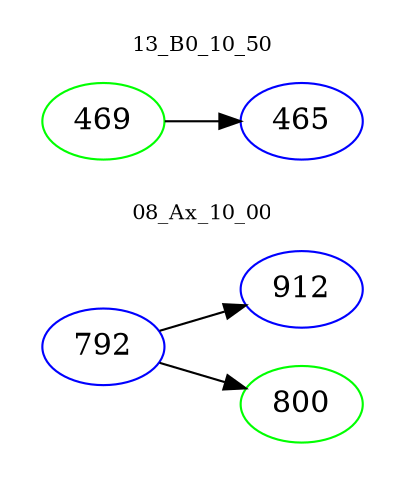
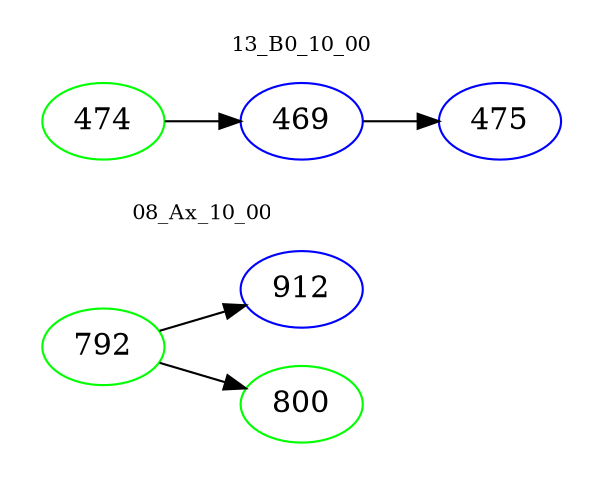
(203, 46) -> (302, 46)
none -> (103, 121)
(103, 121) -> (302, 121)
(302, 121) -> (500, 121)
(103, 347) -> (103, 347)
